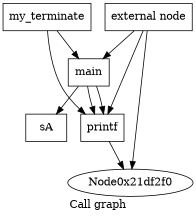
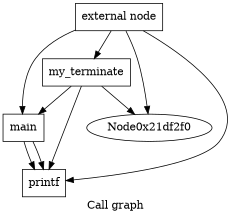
none -> (105, 42)
(46, 128) -> none
(115, 152) -> (115, 98)
